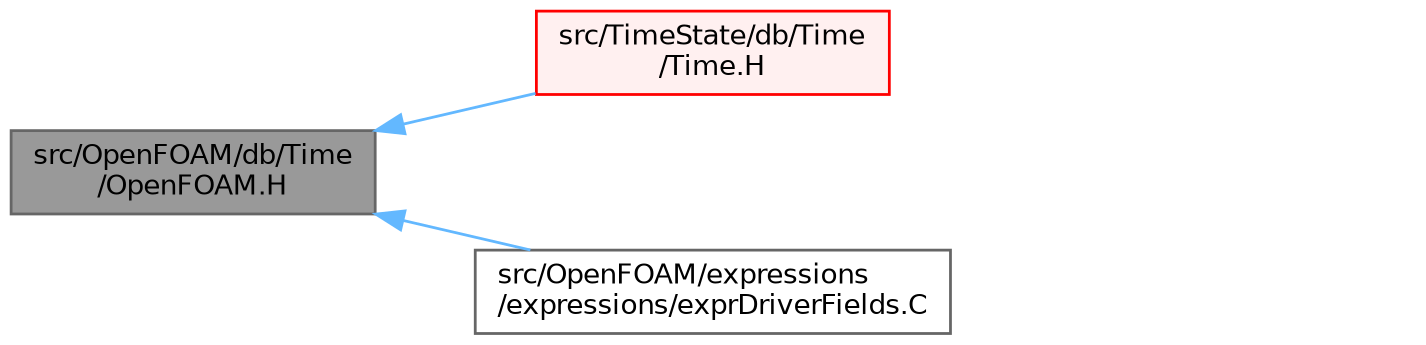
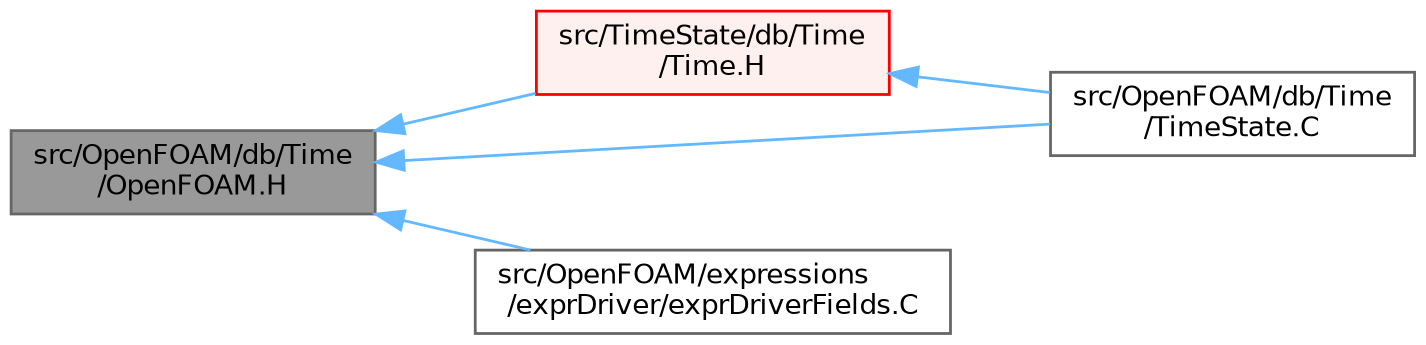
none -> (1233, 114)
(713, 292) -> (713, 292)
